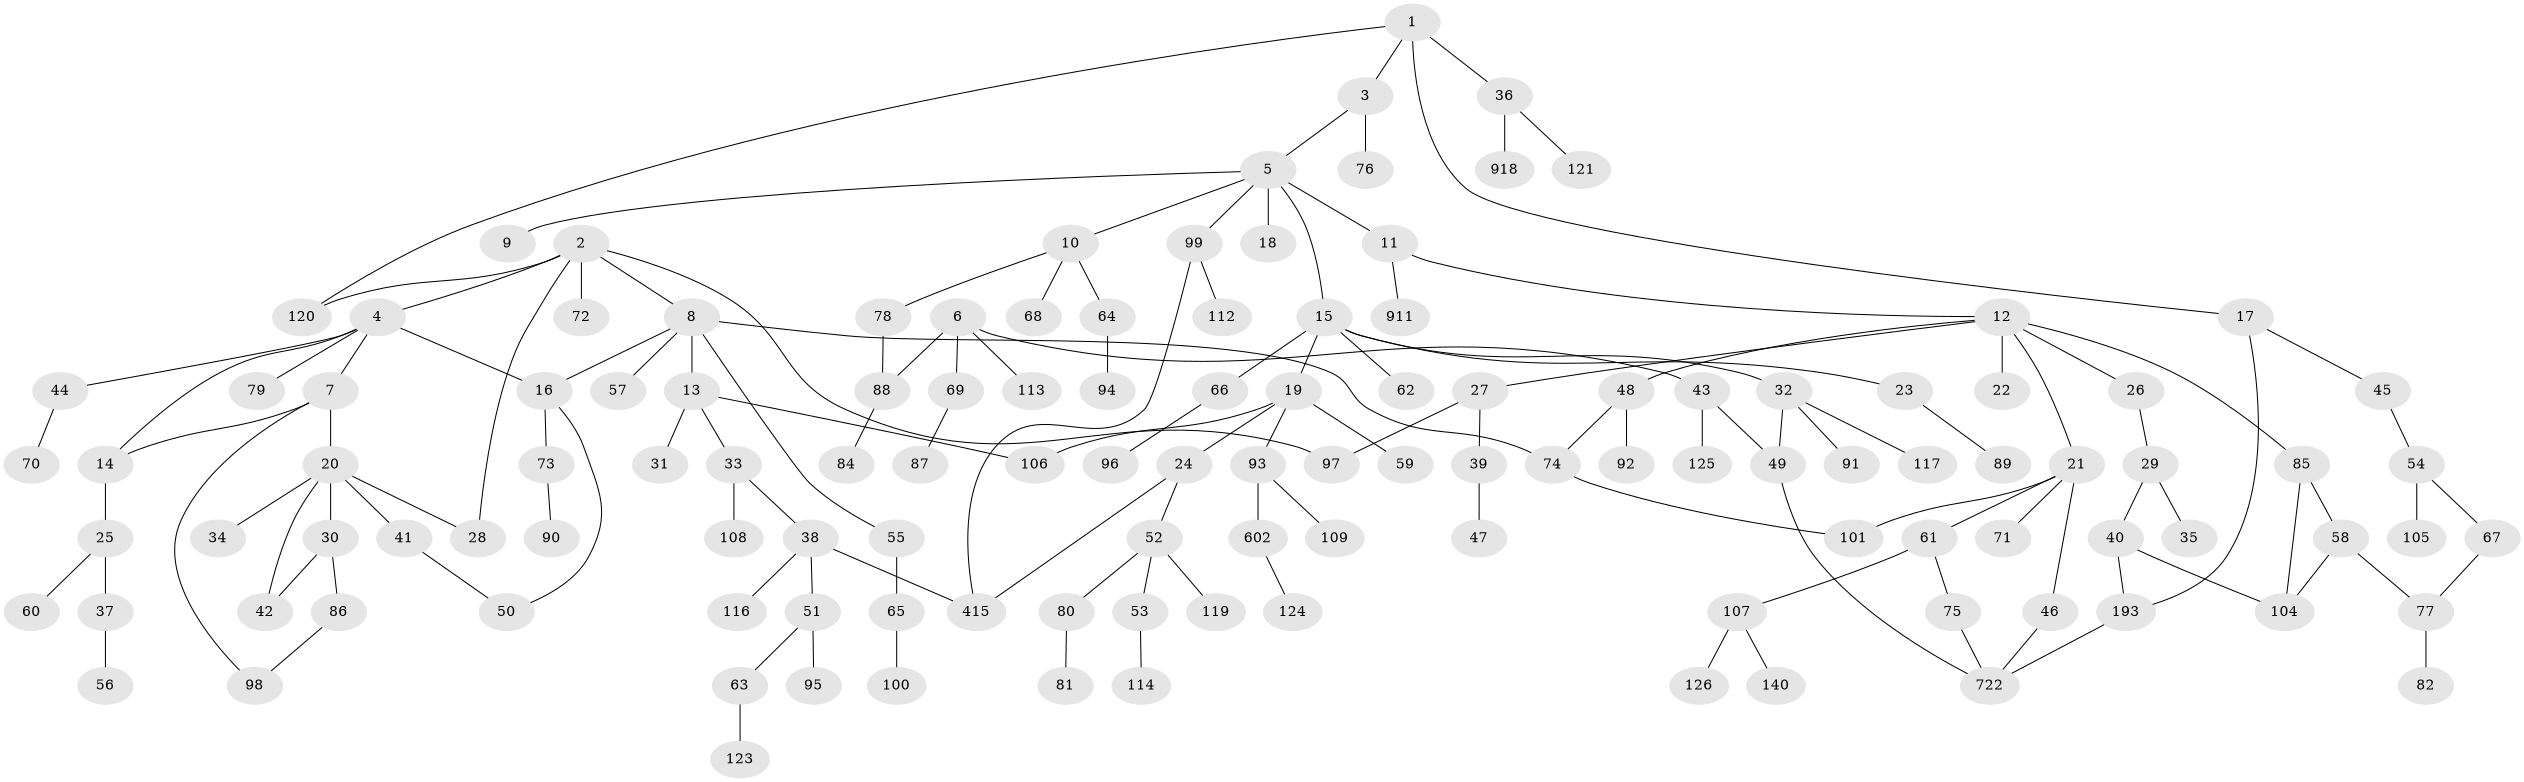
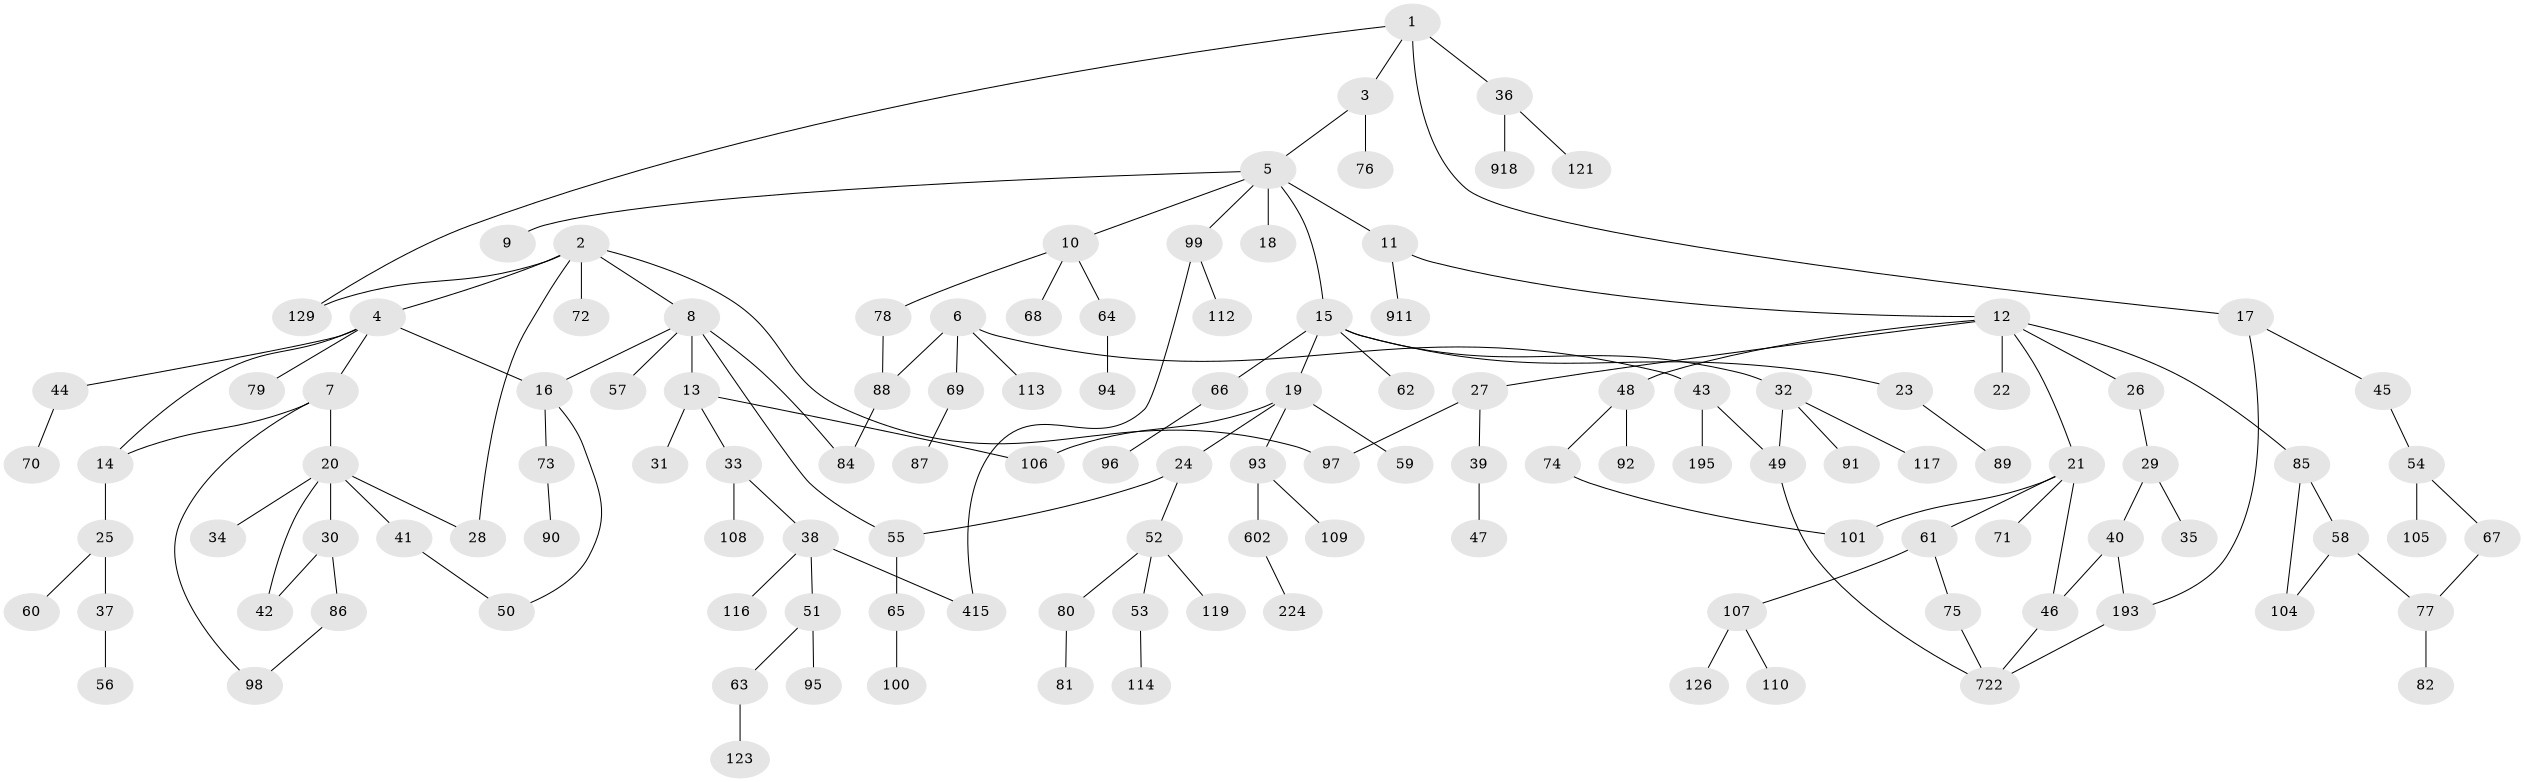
(302, 317) -> (302, 317)
(1137, 343) -> (776, 385)
(1702, 465) -> (1702, 465)
(1081, 538) -> (1045, 511)
(2195, 575) -> (2083, 575)
(1293, 612) -> (1293, 612)
(1776, 686) -> (1776, 686)
